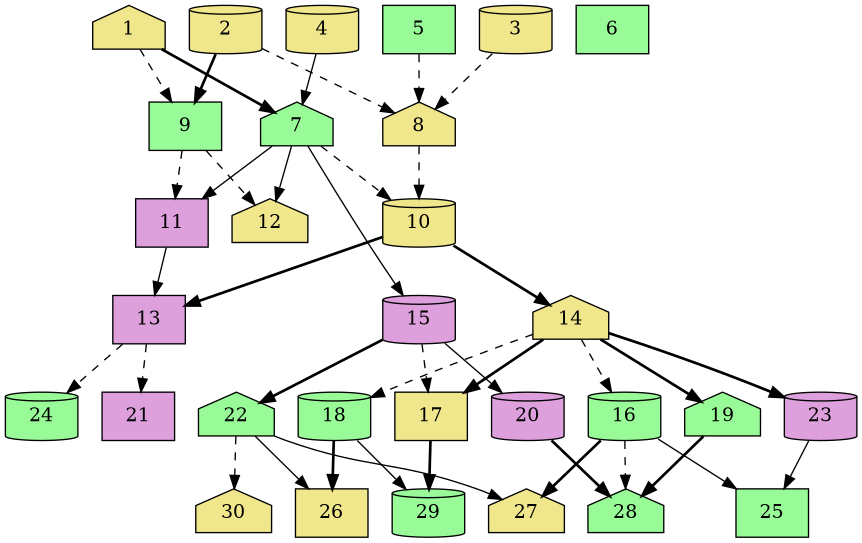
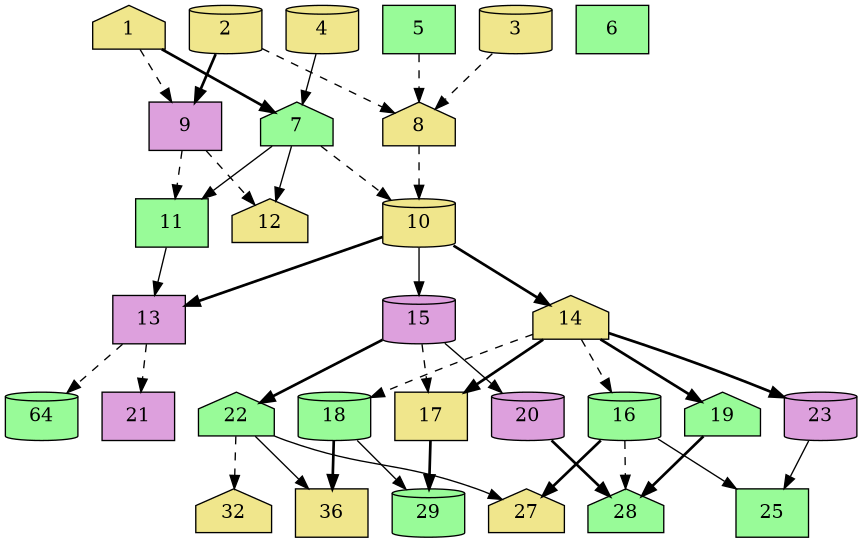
(185, 126) -> (185, 126)
(351, 216) -> (419, 265)
(172, 223) -> (172, 223)
(42, 416) -> (42, 416)
(234, 513) -> (234, 513)
(332, 513) -> (332, 513)
